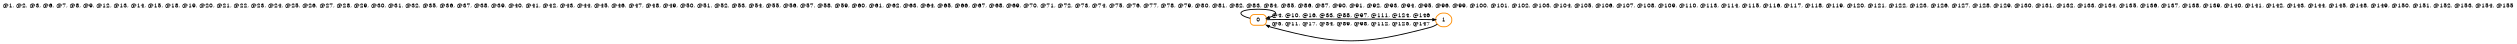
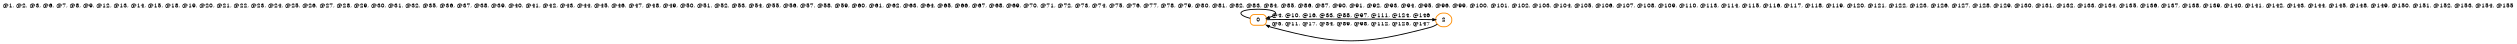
(1444, 20) -> (1444, 20)
